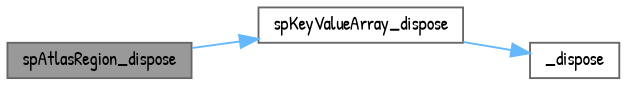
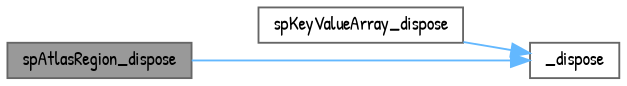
(216, 45) -> (351, 60)
